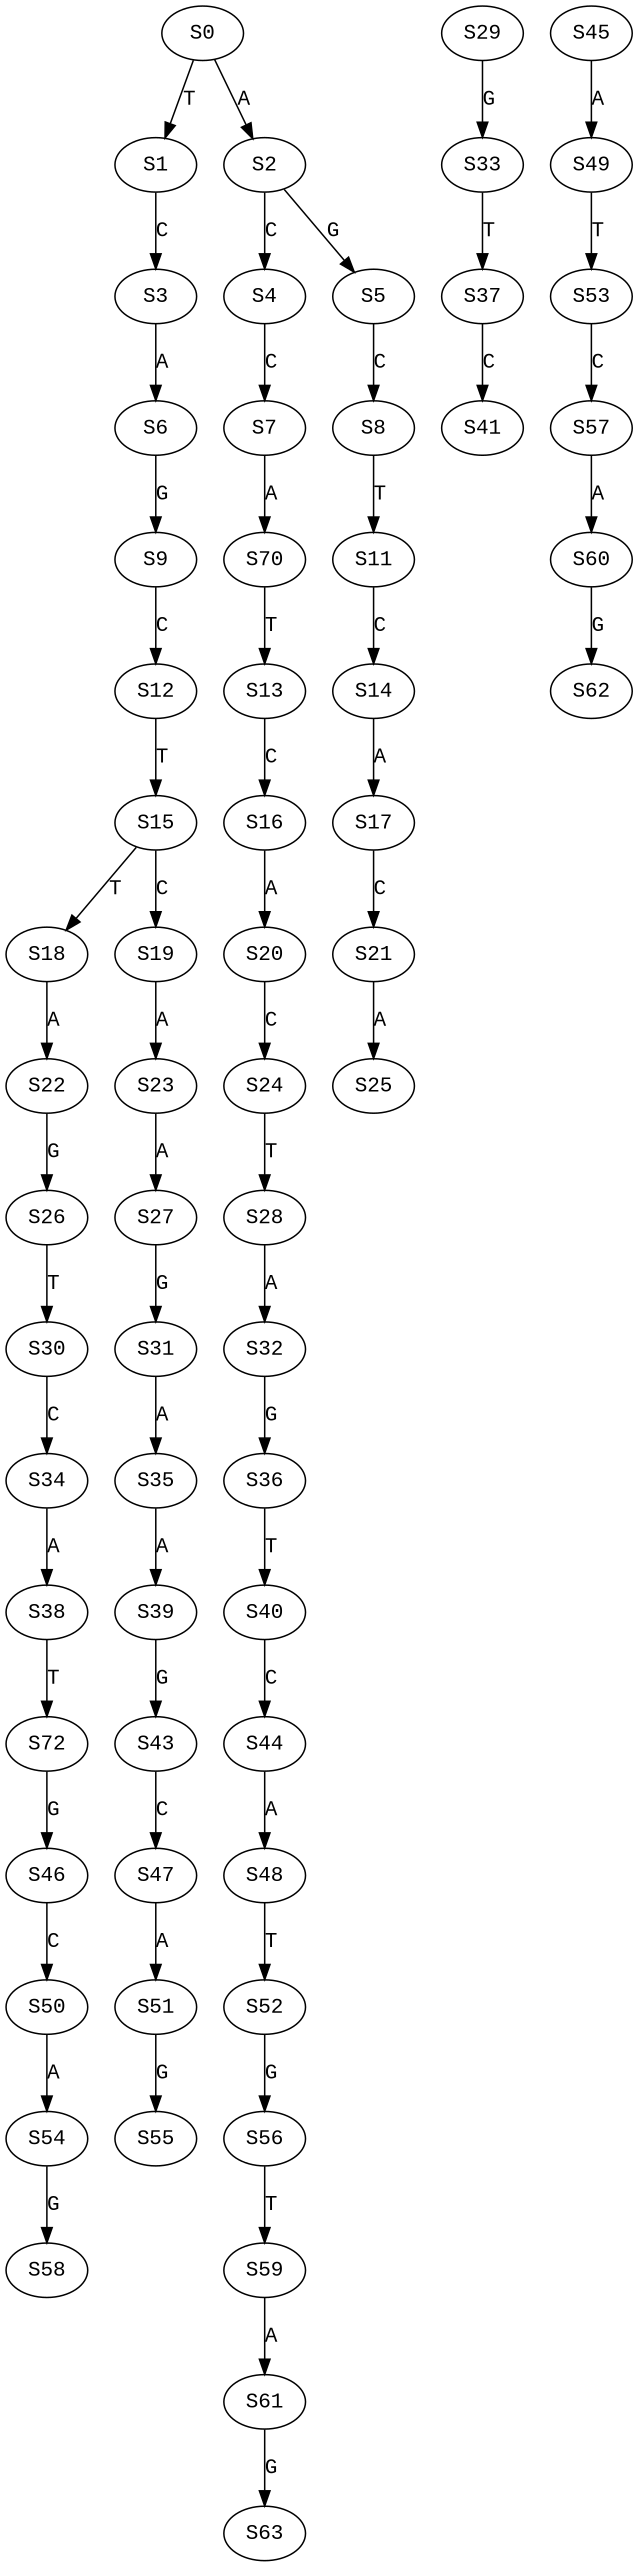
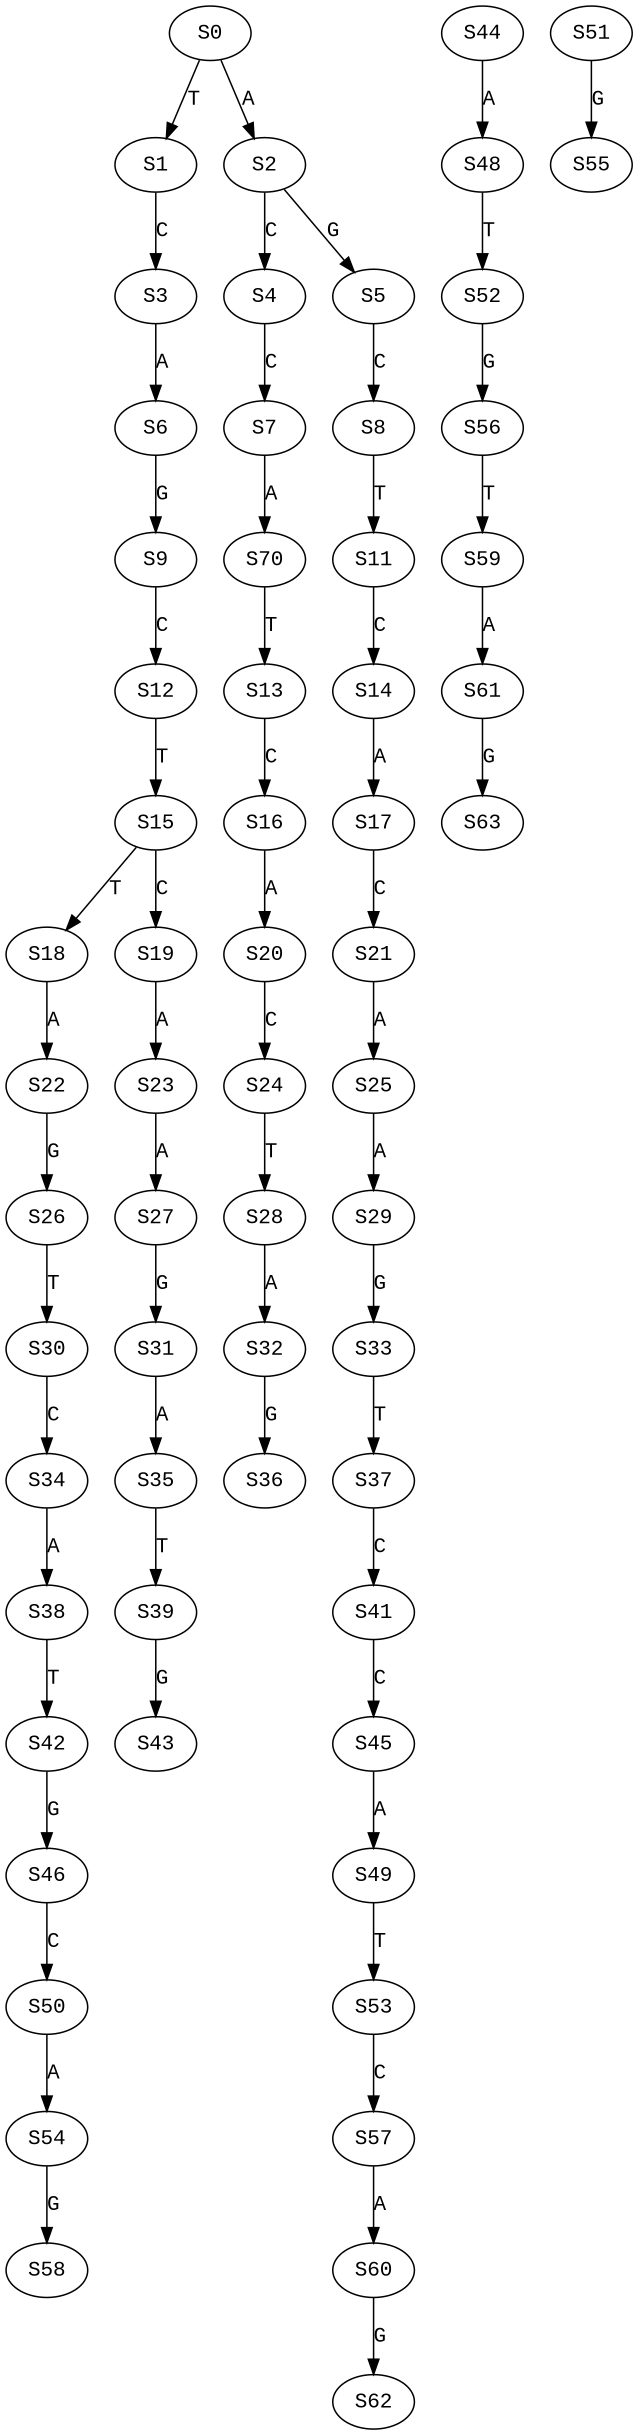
none -> (374, 1144)
(163, 1547) -> (163, 1547)
(265, 1612) -> none
none -> (374, 1671)
(47, 1744) -> (47, 1744)
(156, 1876) -> none
